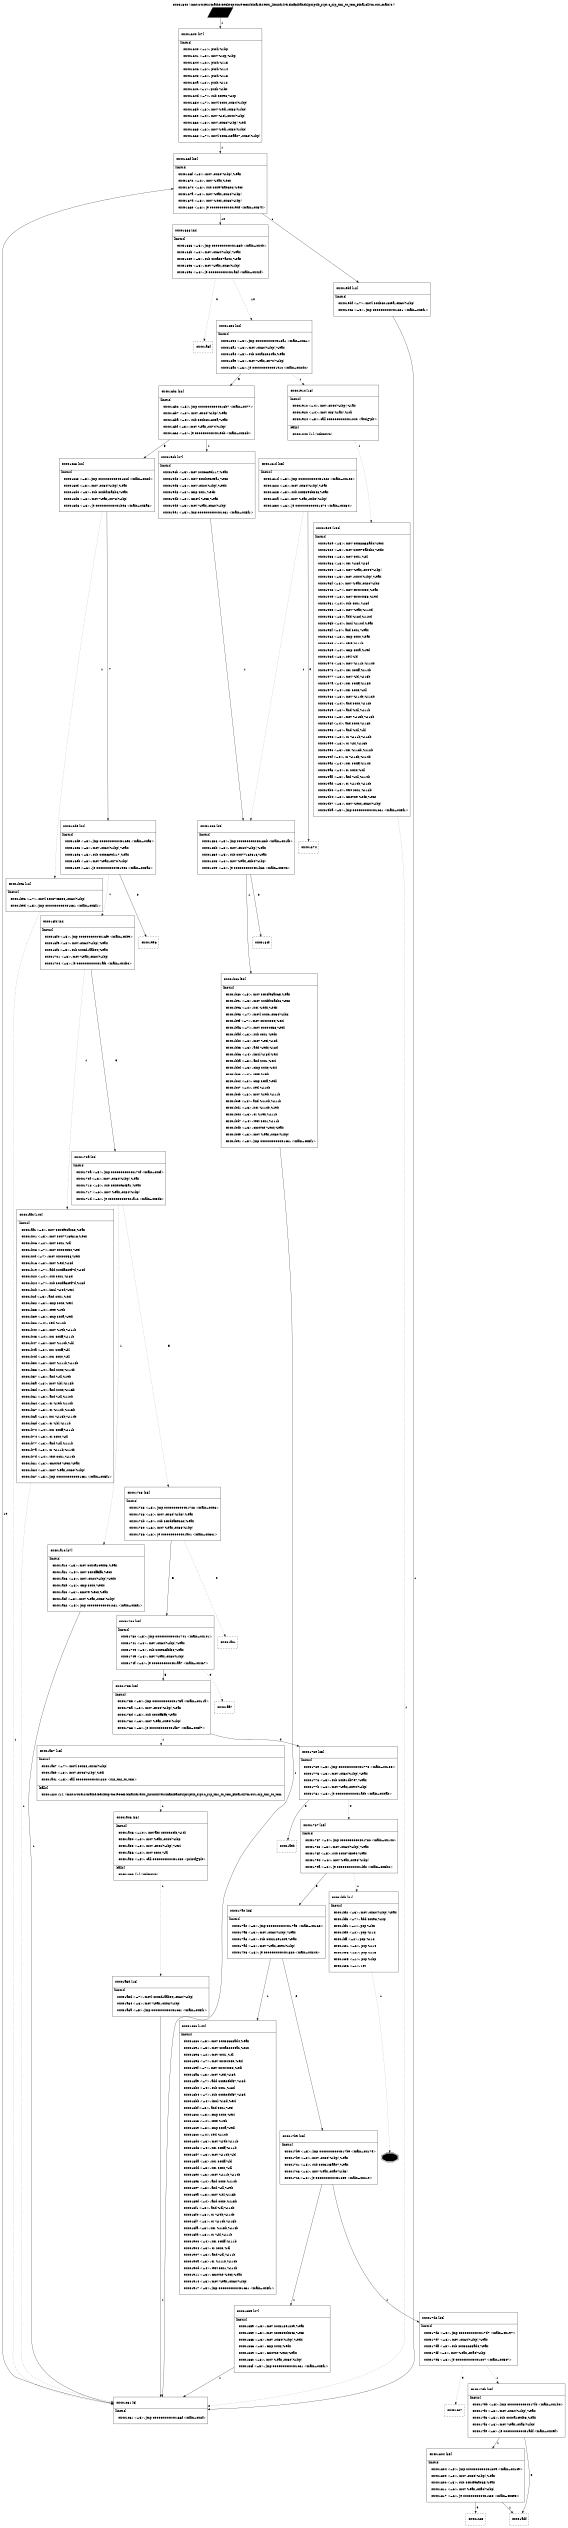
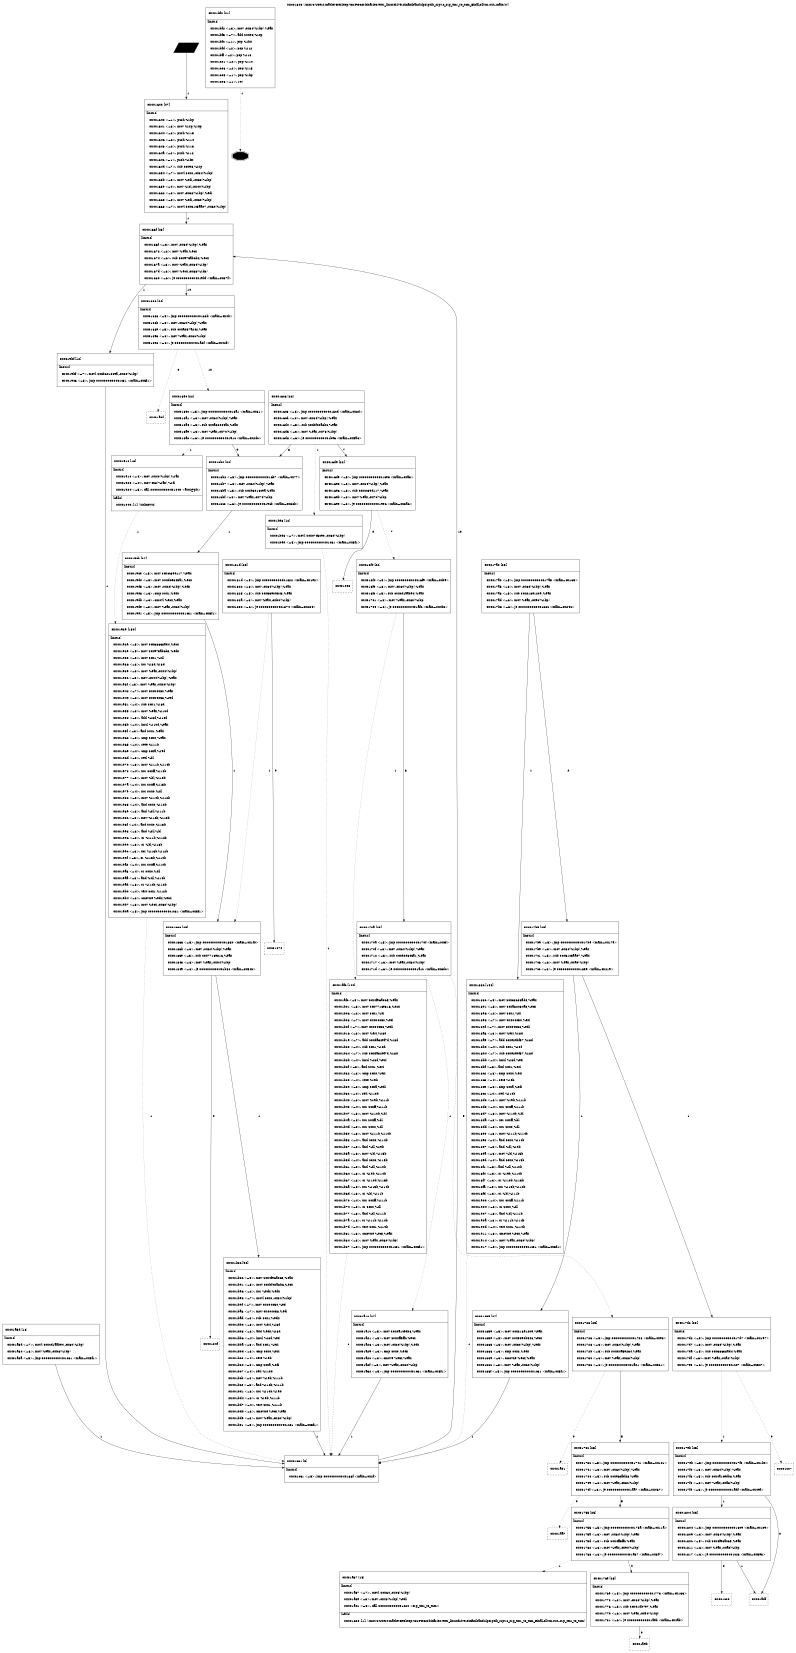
(158, 448) -> (286, 450)
none -> (466, 1387)
(161, 1846) -> none
(349, 1846) -> none
